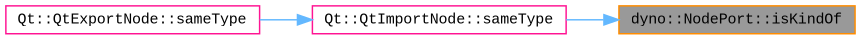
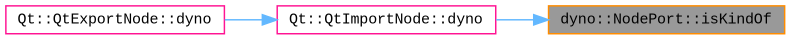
(133, 20) -> (115, 20)
(439, 20) -> (386, 20)
